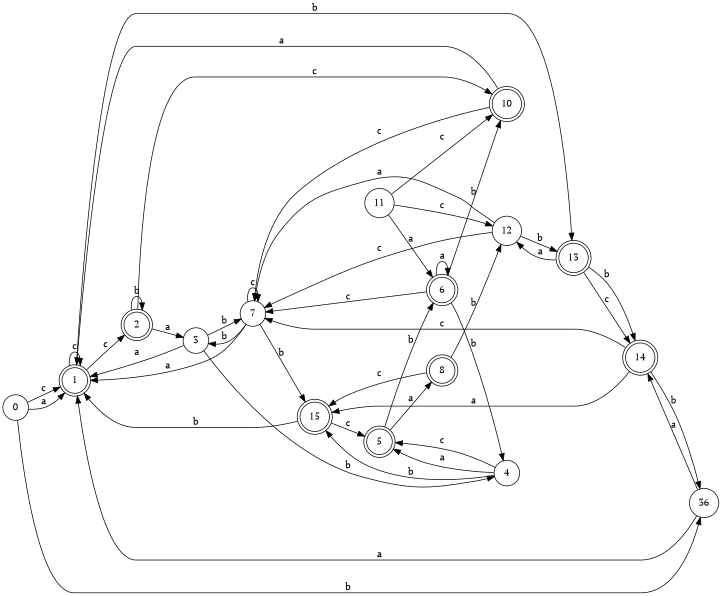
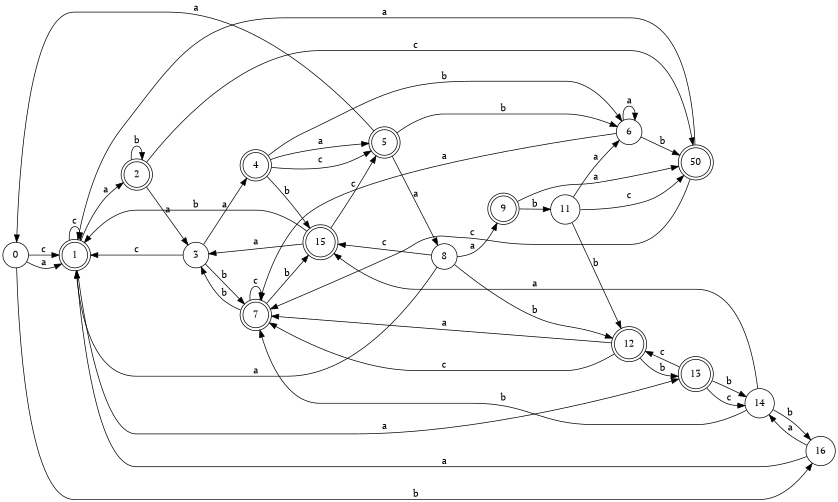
(315, 8) -> (384, 426)
none -> (123, 12)
(507, 104) -> (696, 162)
(442, 206) -> (596, 263)
none -> (503, 209)
(507, 231) -> (629, 344)
none -> (259, 249)
(540, 252) -> (662, 352)
(442, 290) -> (629, 132)
(348, 297) -> (444, 156)
(253, 313) -> (256, 315)
(442, 324) -> (503, 398)
(106, 344) -> (106, 190)
(137, 352) -> (137, 250)
(640, 358) -> (760, 403)
(180, 369) -> (245, 376)
(442, 370) -> (444, 256)
(480, 377) -> (441, 83)
(348, 466) -> (224, 205)
(507, 473) -> (256, 165)
(704, 503) -> (821, 451)
